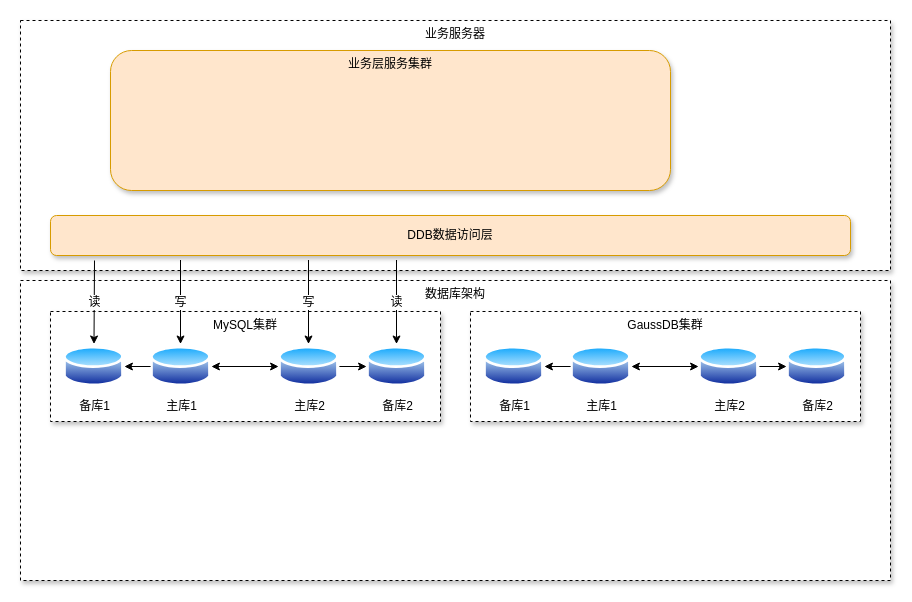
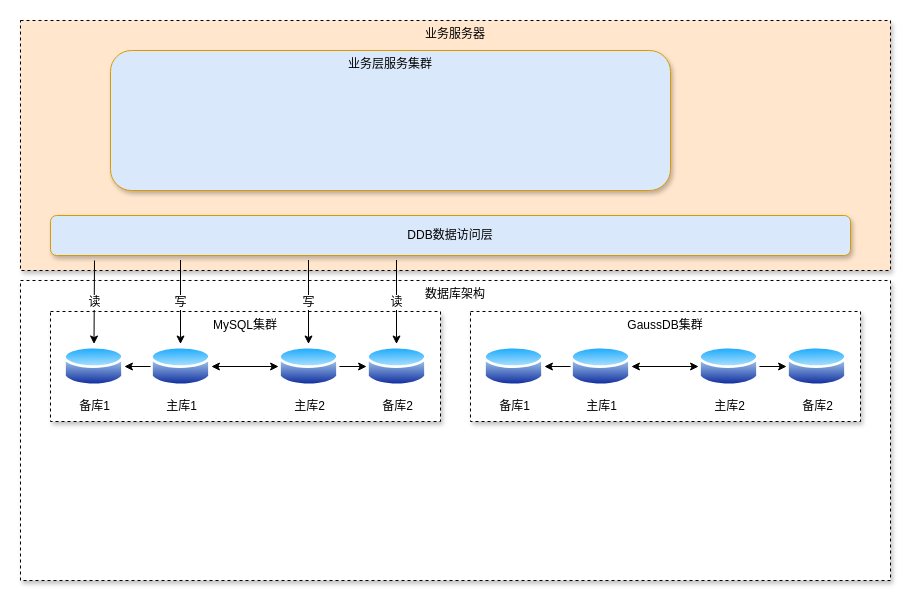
(456, 35) -> (456, 35)
(391, 121) -> (391, 121)
(451, 236) -> (451, 236)
